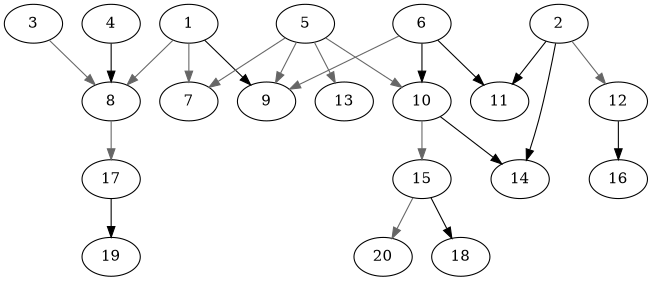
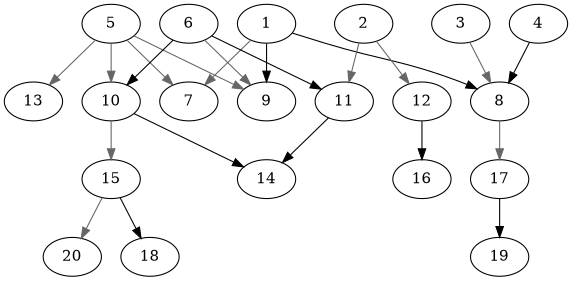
(533, 58) -> (355, 59)
(154, 59) -> (380, 58)
(544, 97) -> (309, 136)
